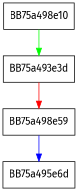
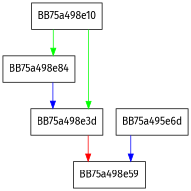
none -> (39, 69)
(39, 69) -> (67, 122)
(39, 145) -> (131, 145)
